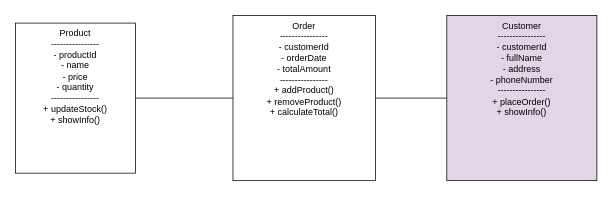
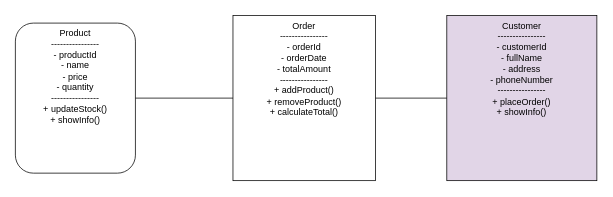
(304, 69) -> (304, 69)
(75, 98) -> (75, 98)
